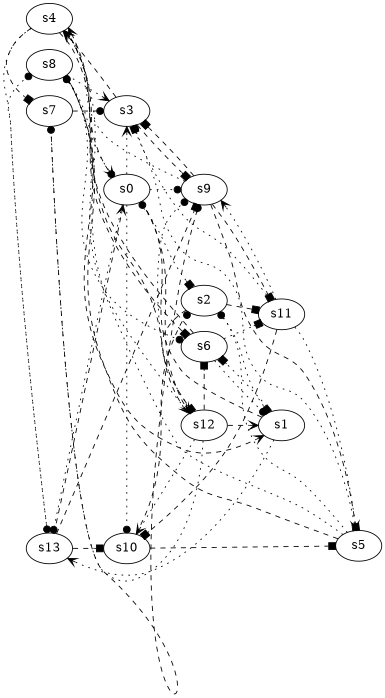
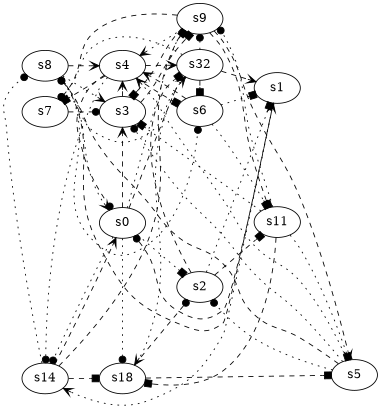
none -> (79, 66)
(127, 158) -> (123, 167)
(253, 252) -> (247, 120)
(236, 384) -> (234, 101)
(249, 387) -> none
(204, 425) -> (200, 65)
(49, 548) -> (45, 378)
(127, 548) -> (123, 378)
(161, 643) -> (101, 27)
